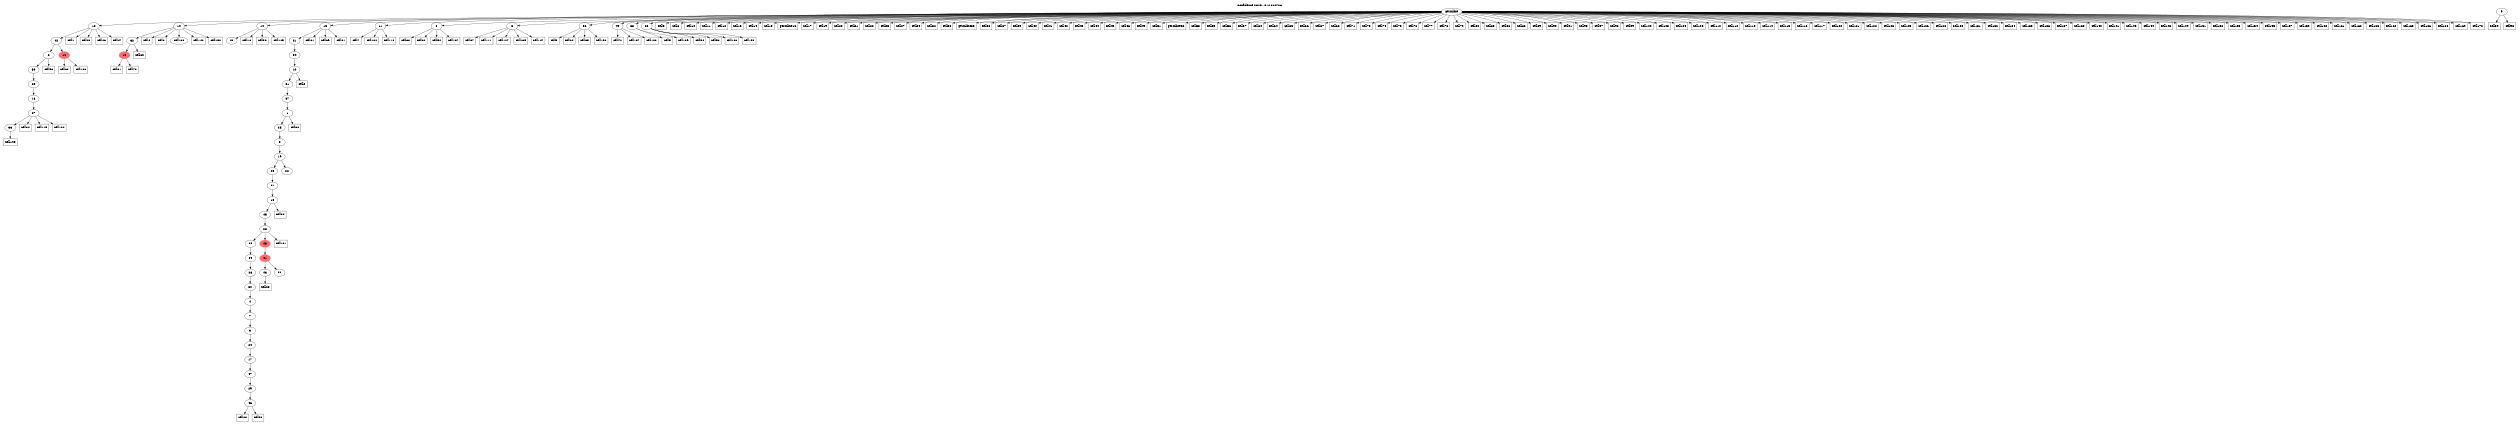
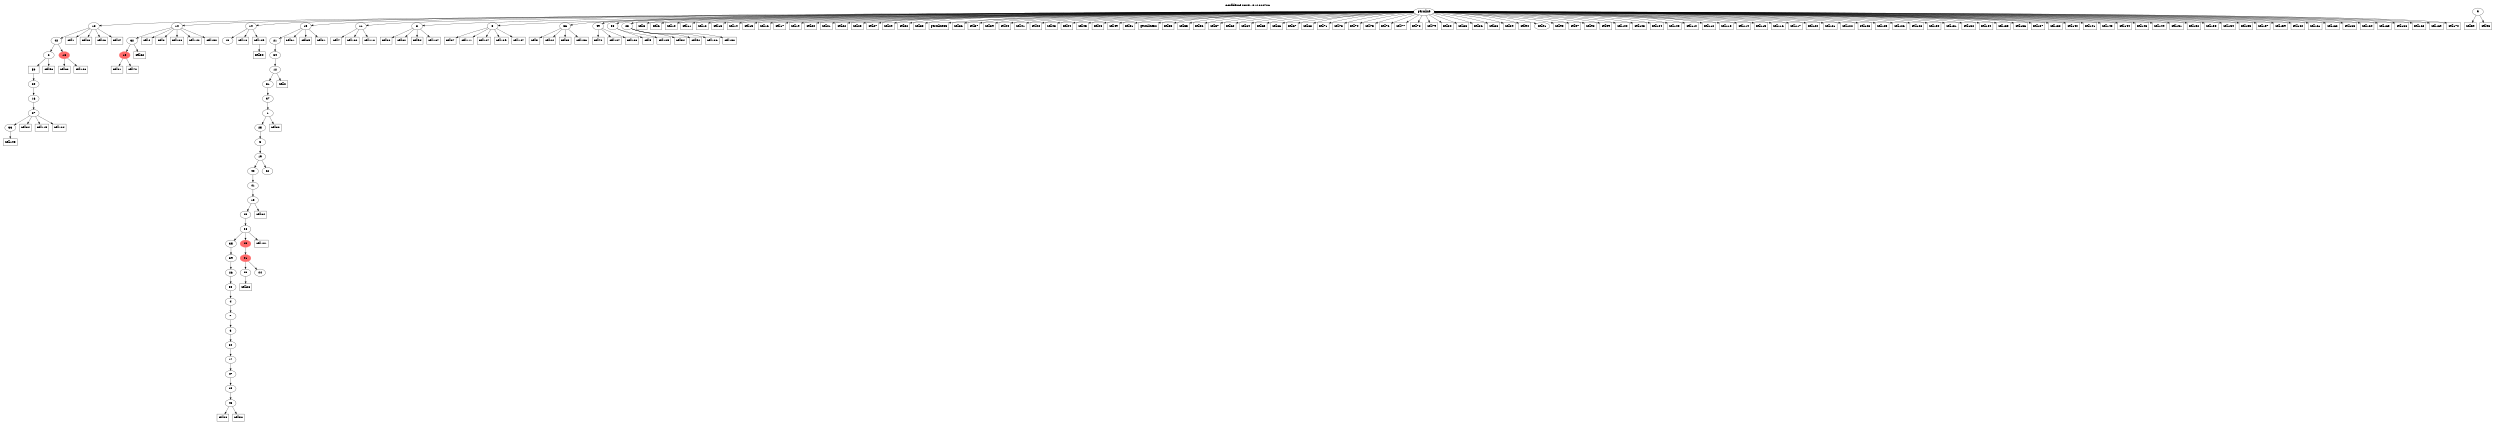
(788, 26) -> (764, 26)
(1568, 26) -> (1542, 26)
(262, 32) -> (259, 47)
(179, 41) -> (177, 41)
(34, 70) -> (34, 70)
